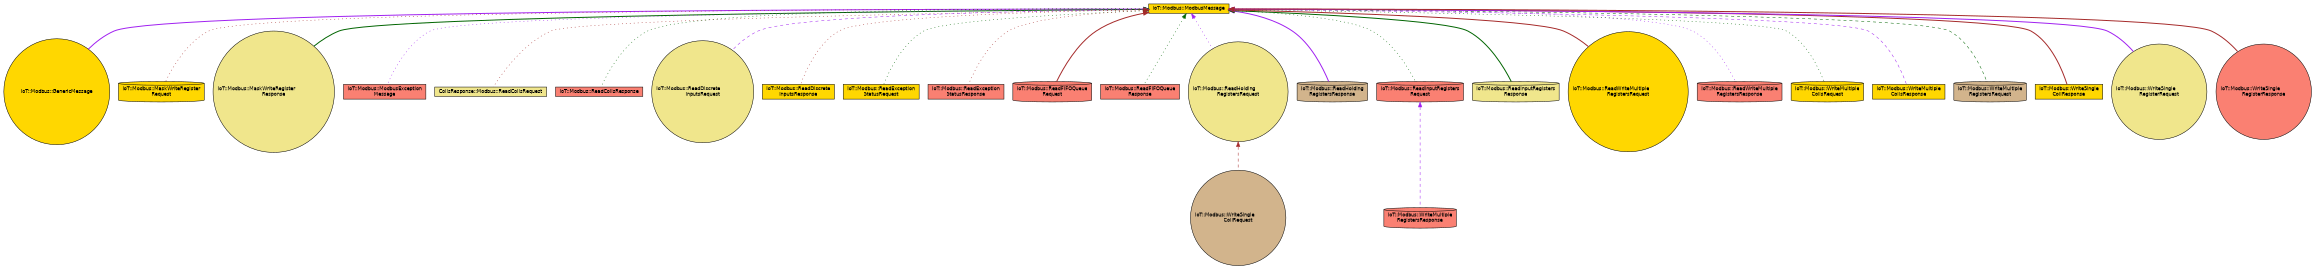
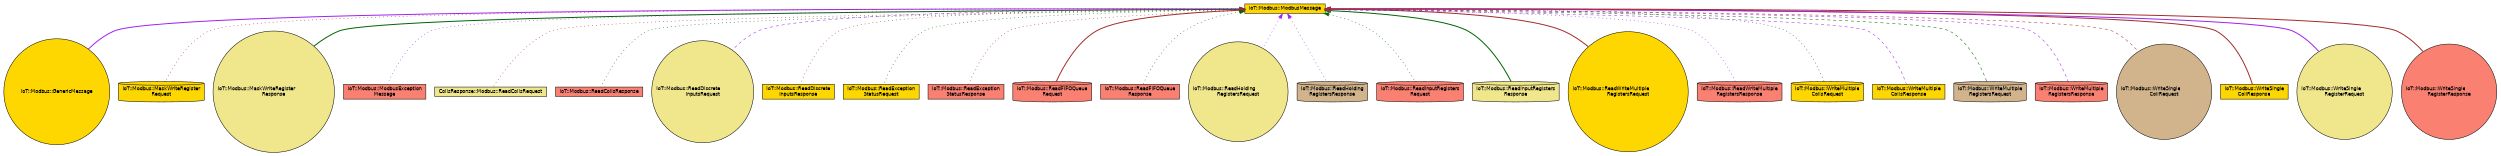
(1293, 31) -> (1308, 50)
(1420, 157) -> (1713, 14)
(1238, 158) -> (1738, 14)
